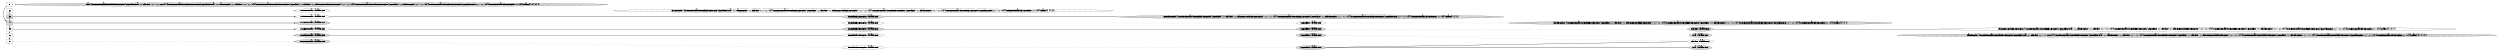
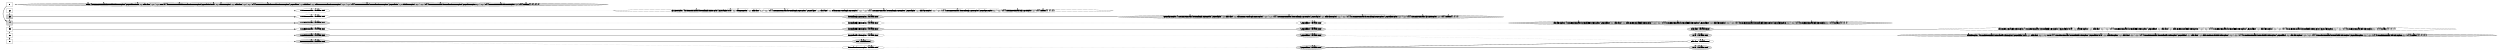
none -> (863, 41)
